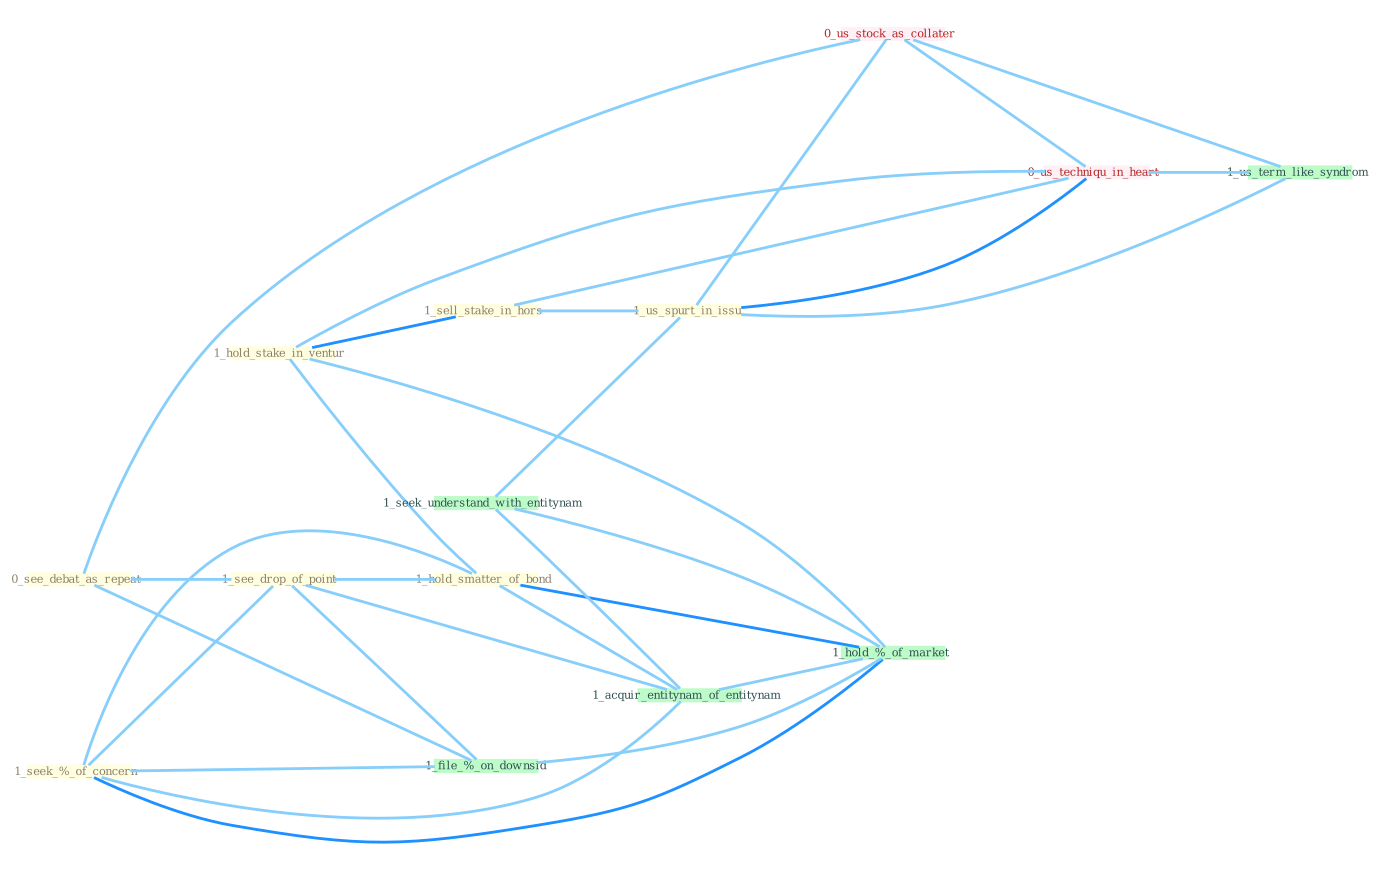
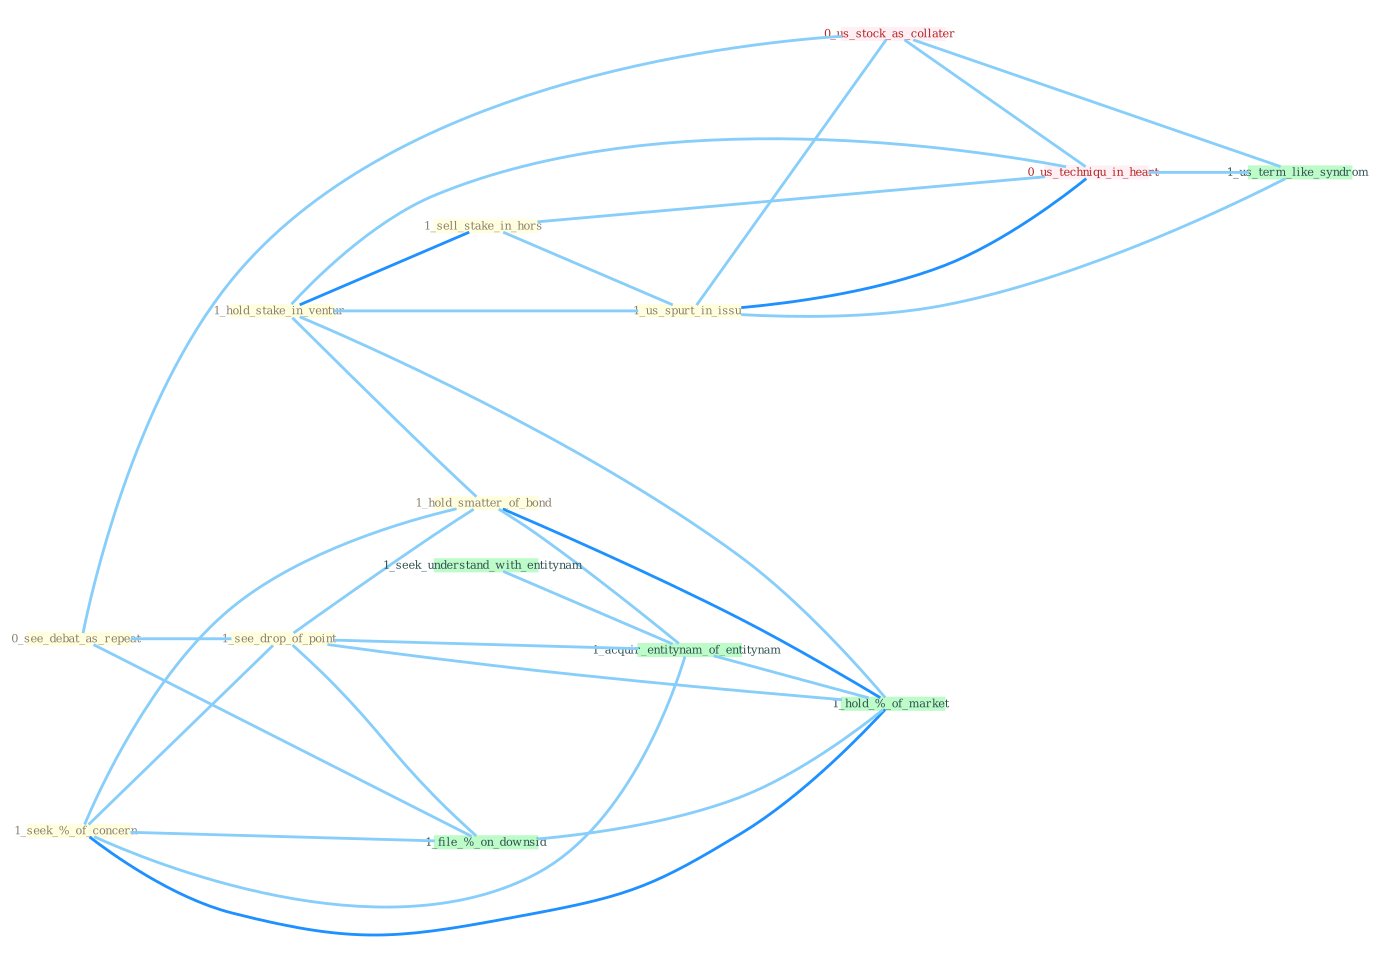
(588, 407) -> (486, 311)
(703, 563) -> (584, 676)
